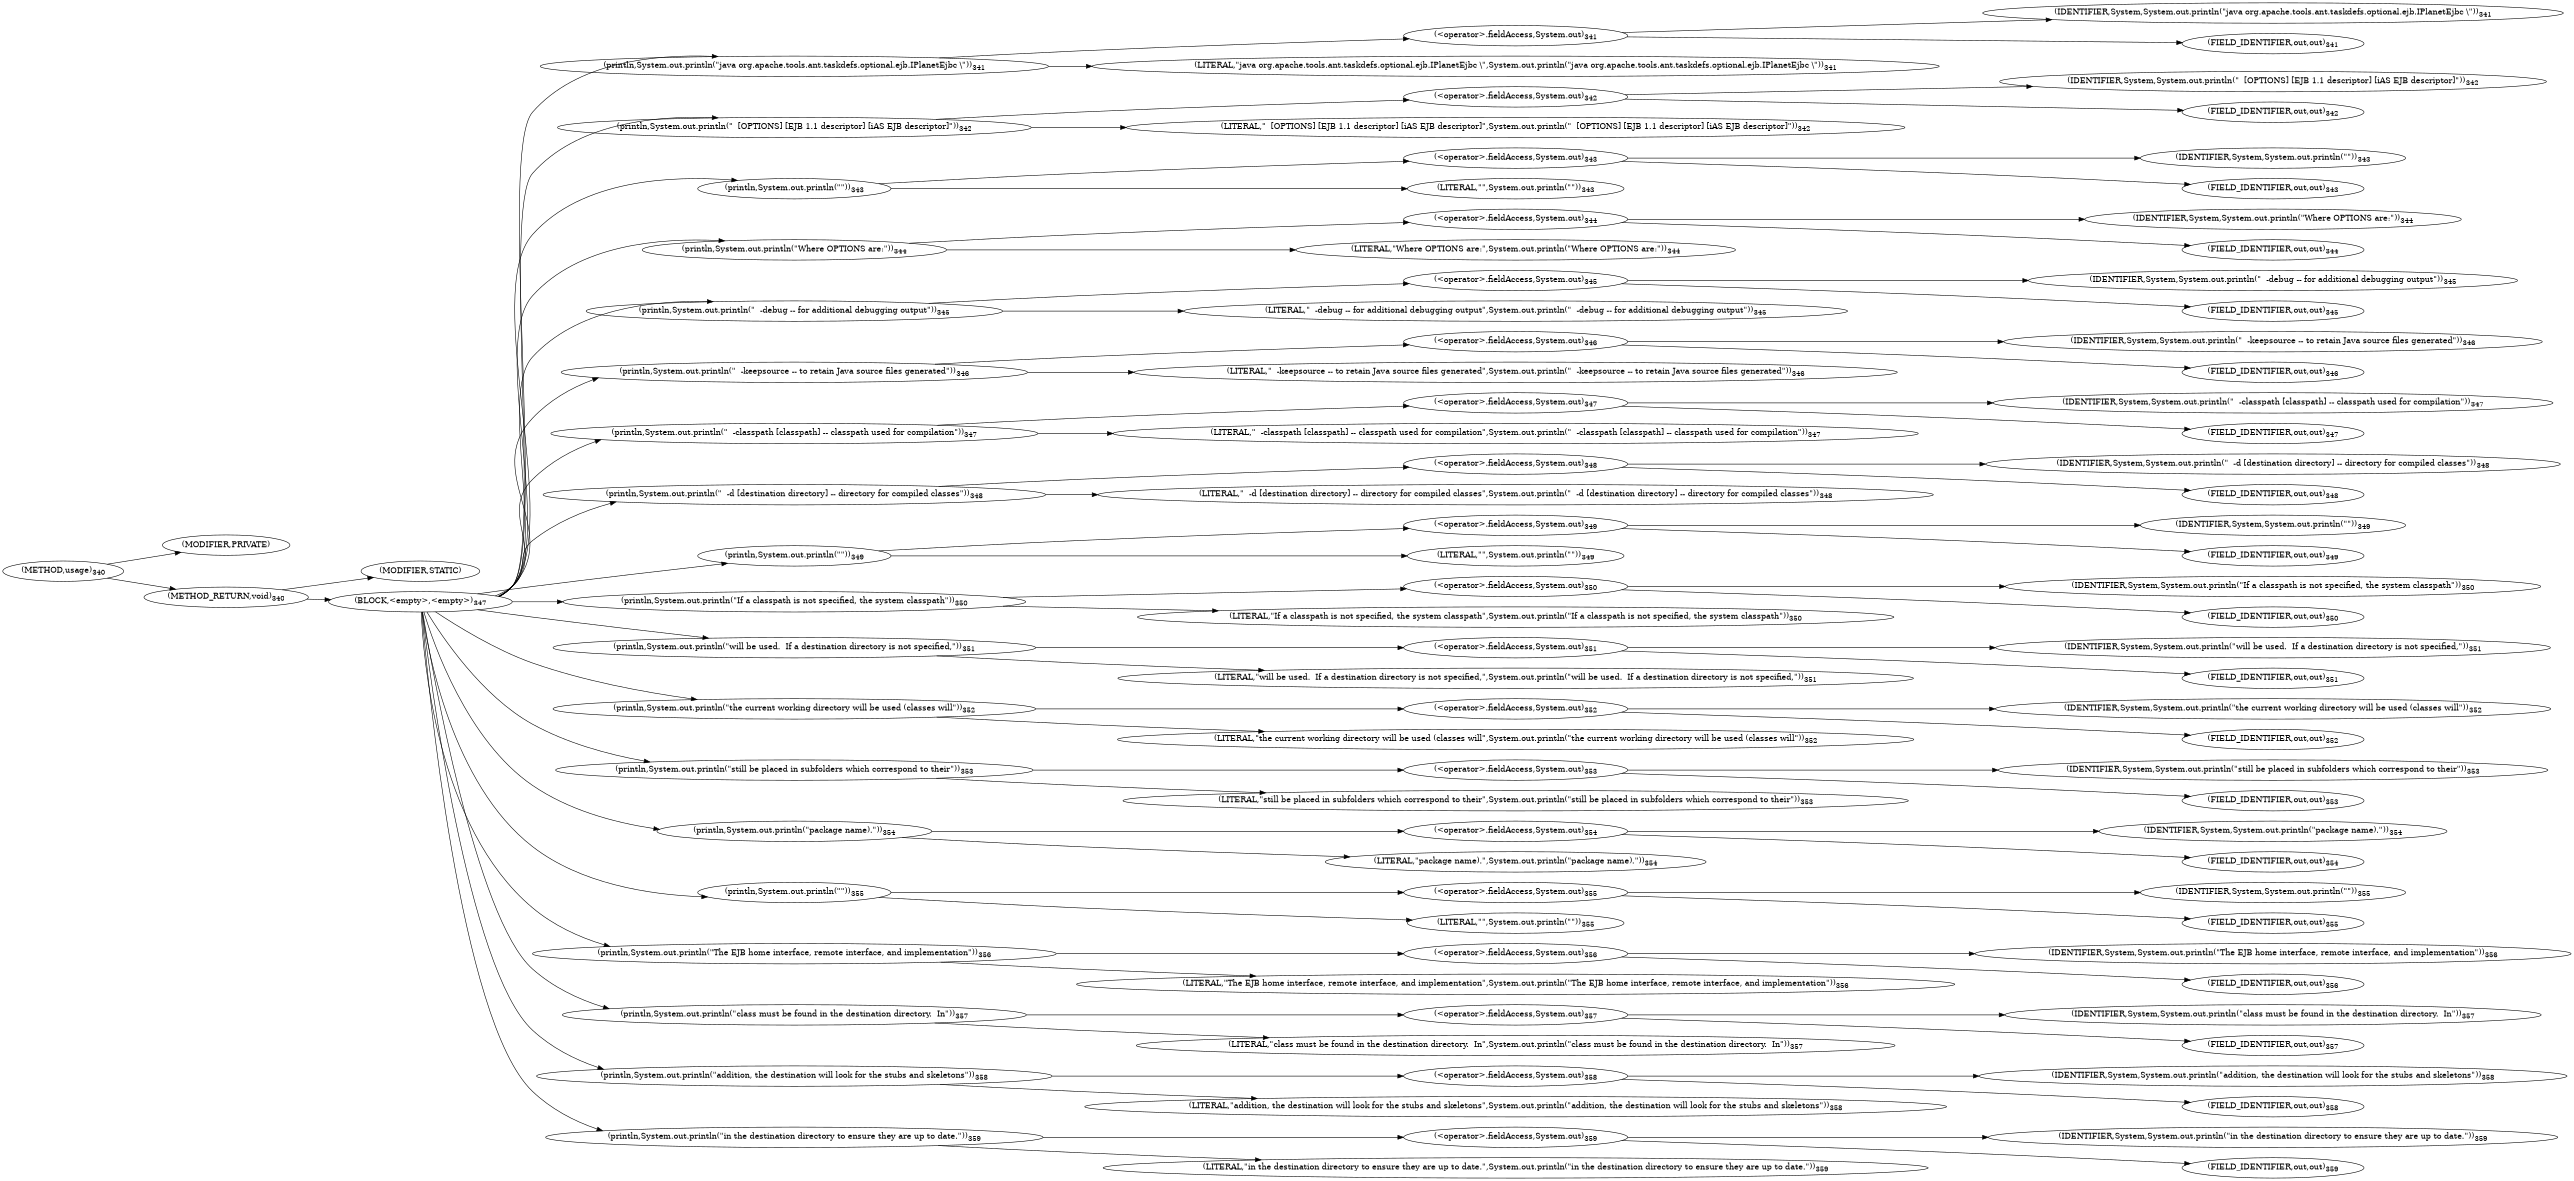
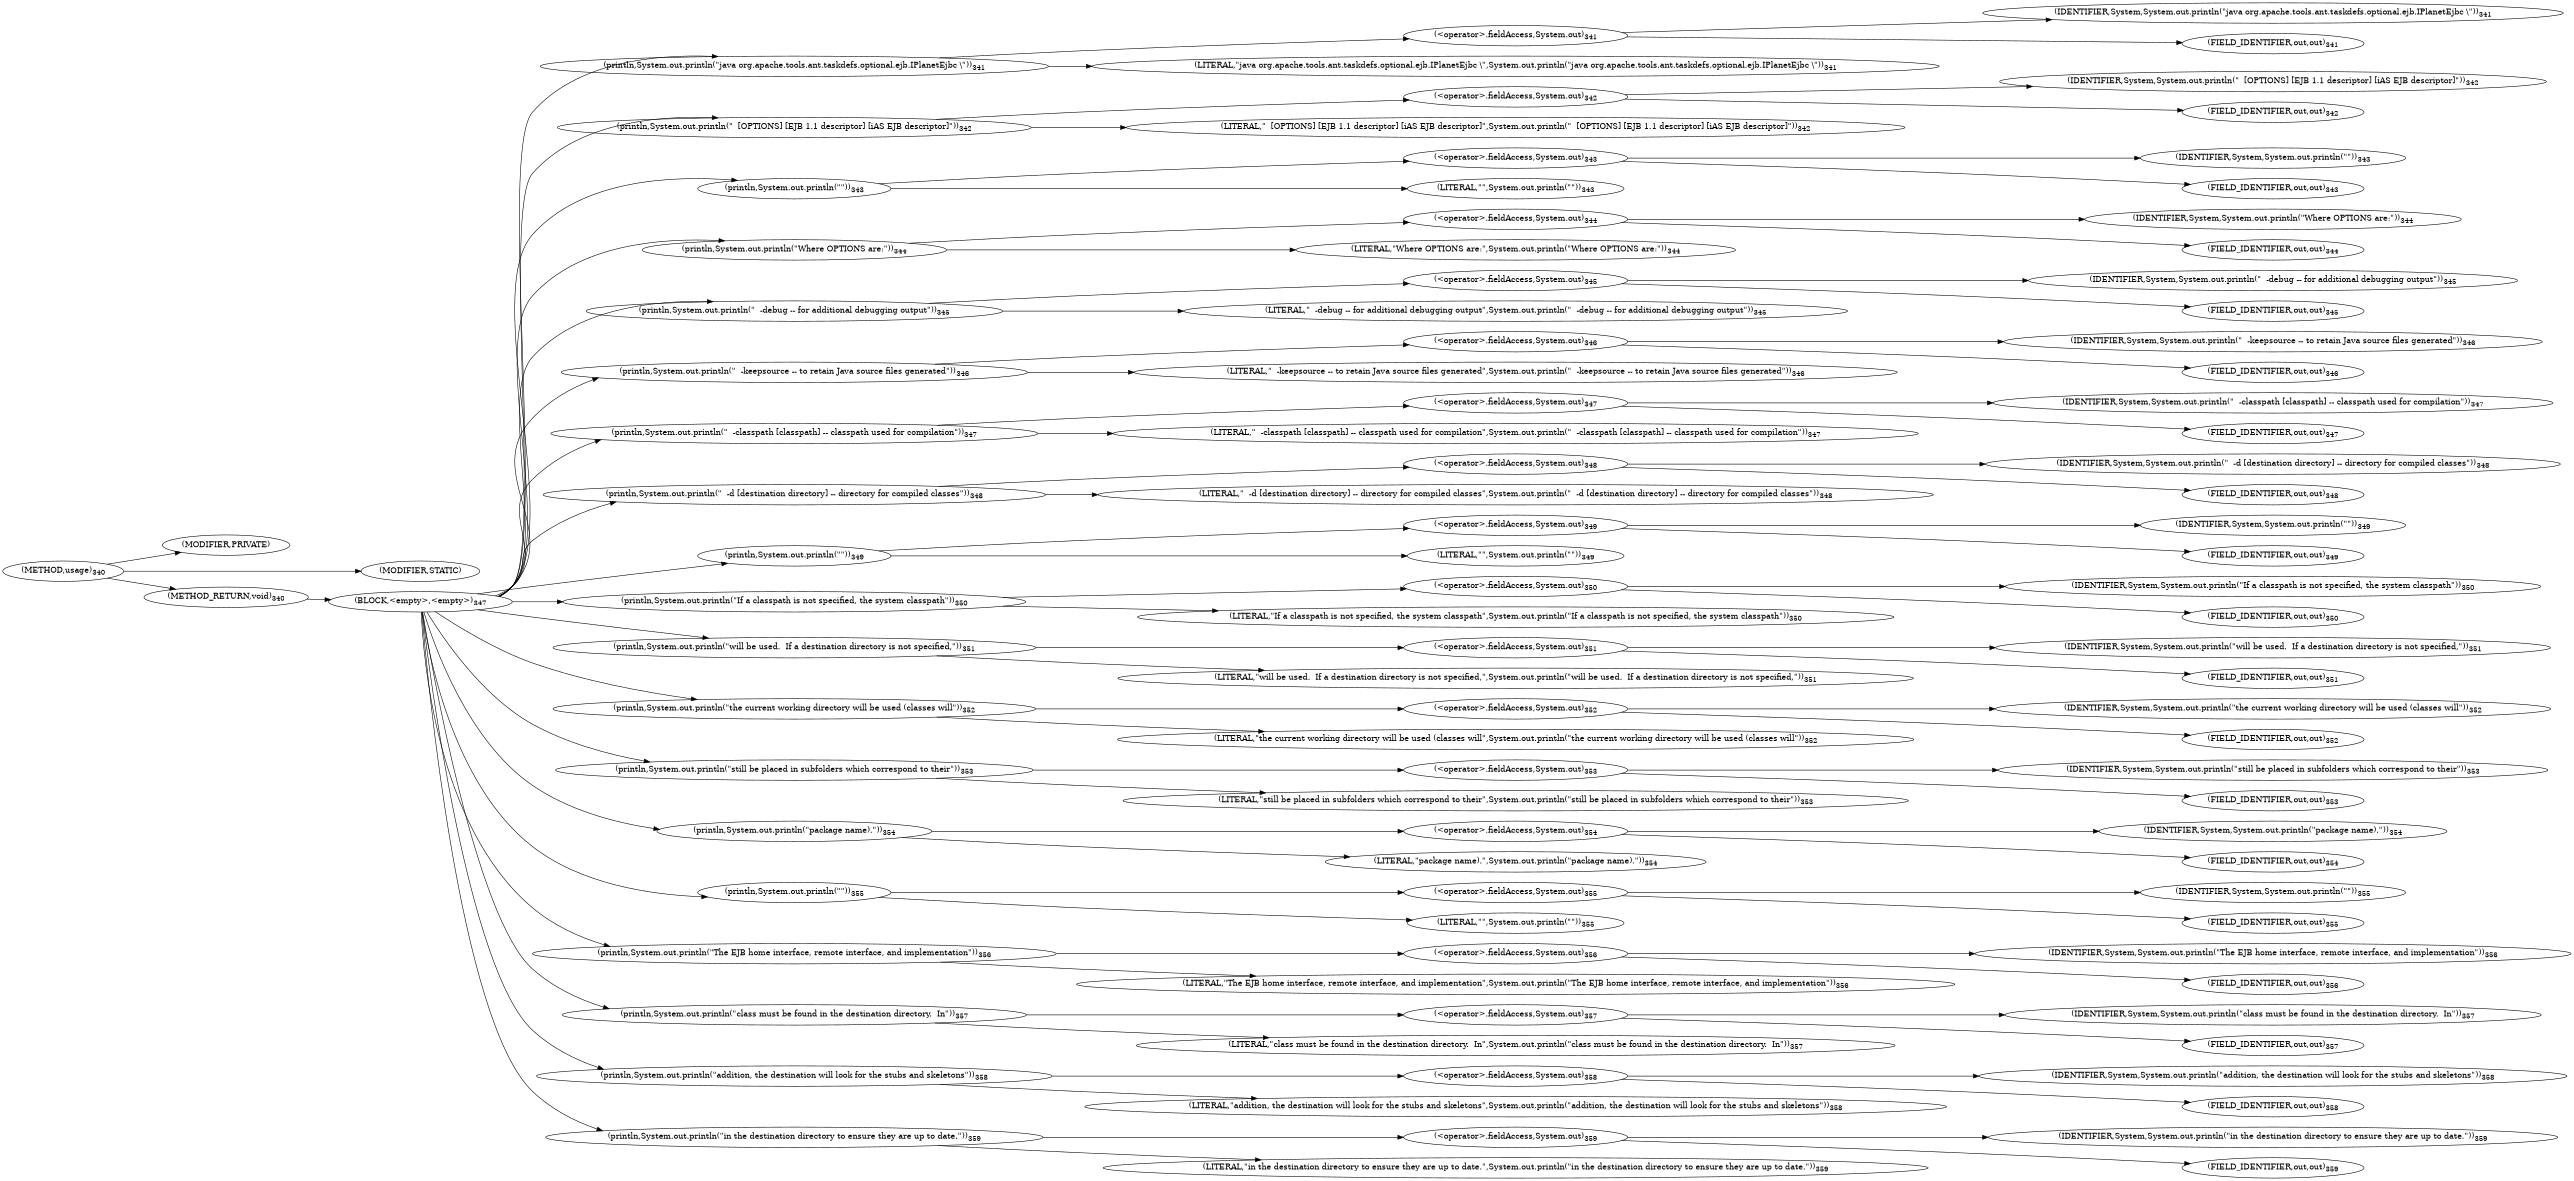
(325, 584) -> (240, 571)
